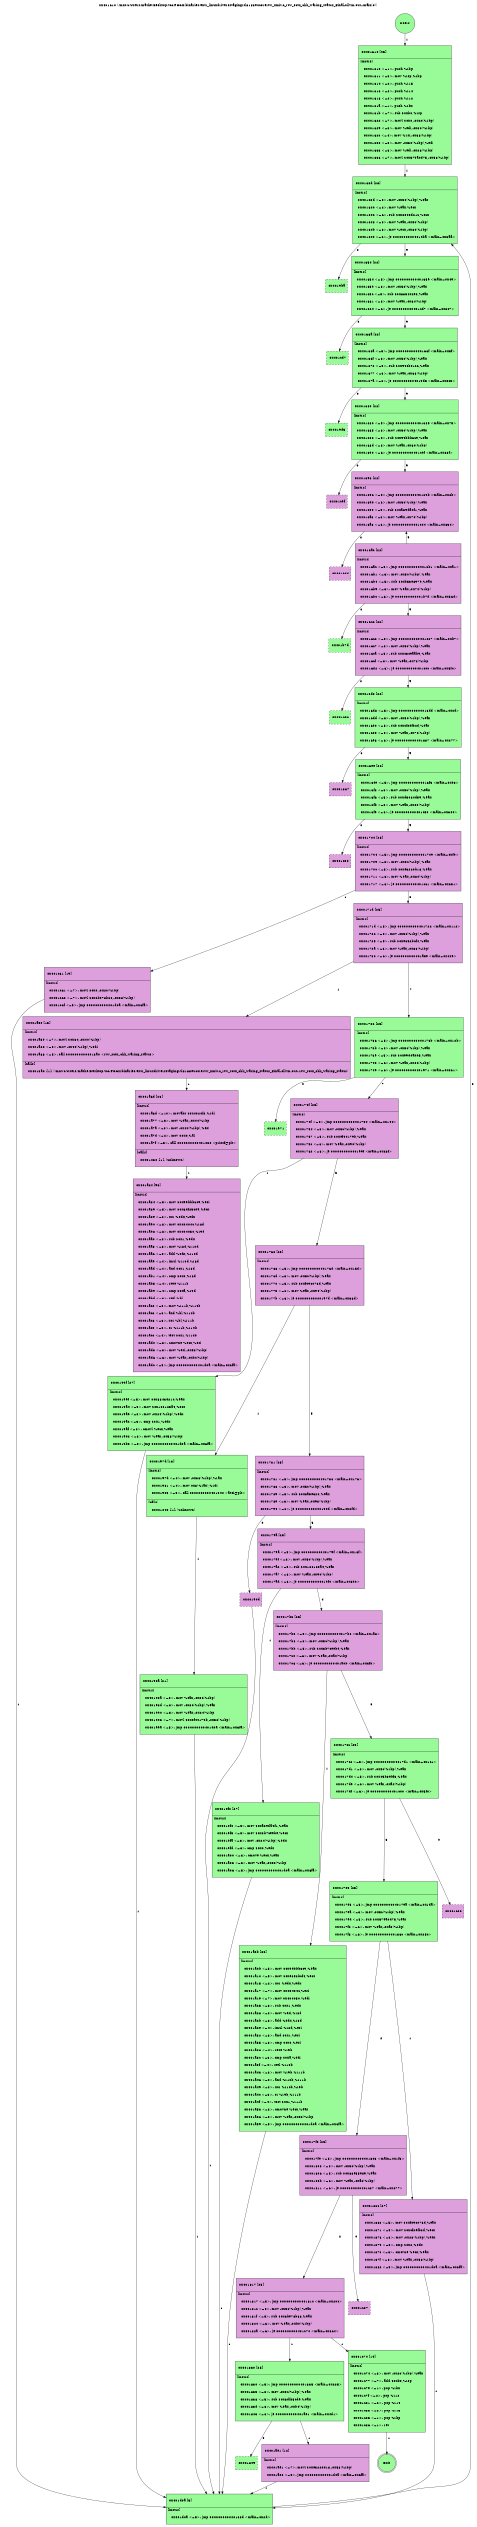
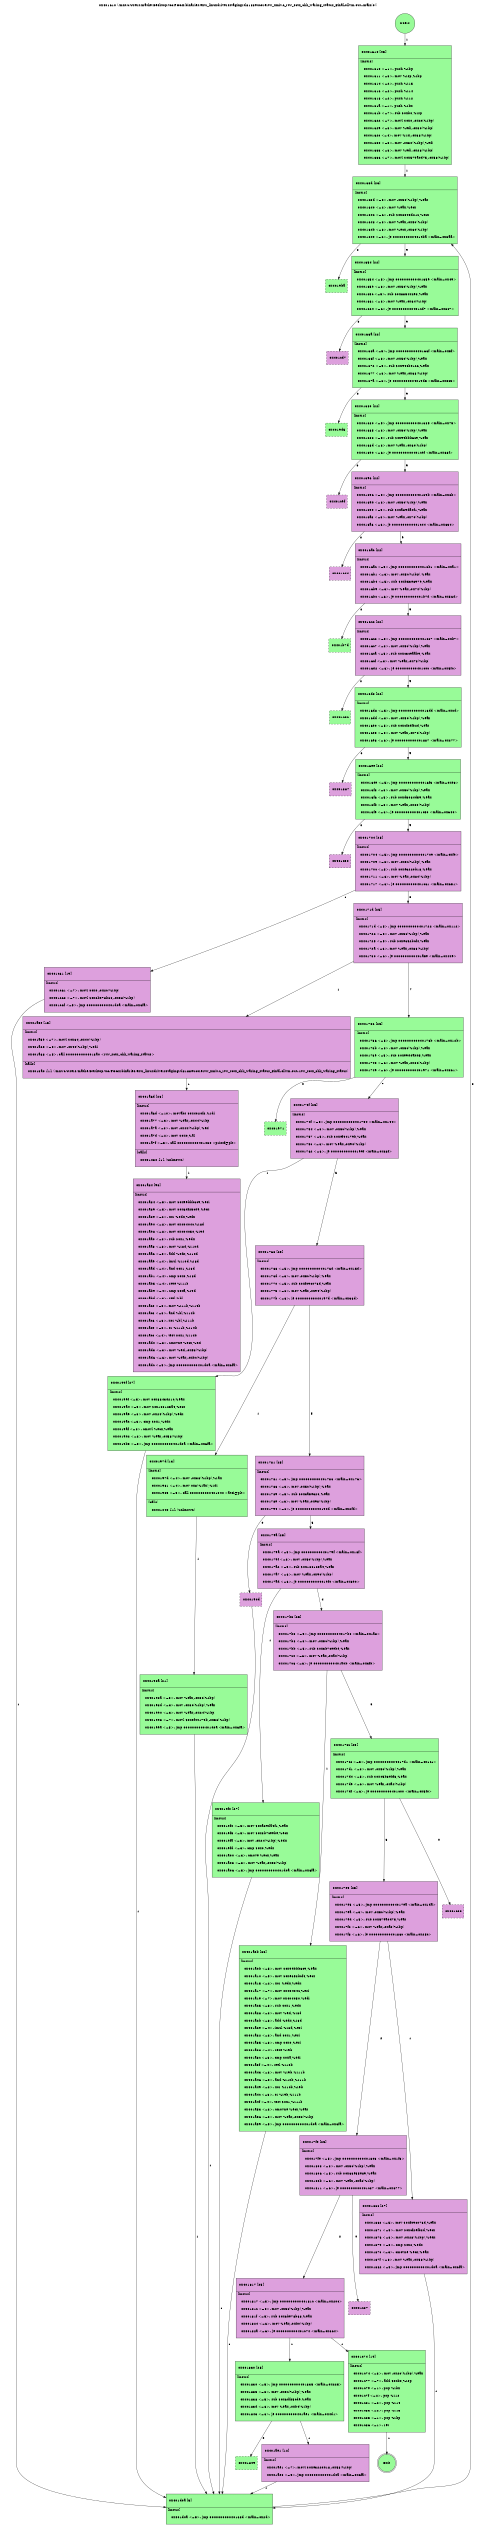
(337, 358) -> (337, 358)
(407, 539) -> (400, 537)
(384, 1911) -> (384, 1911)
